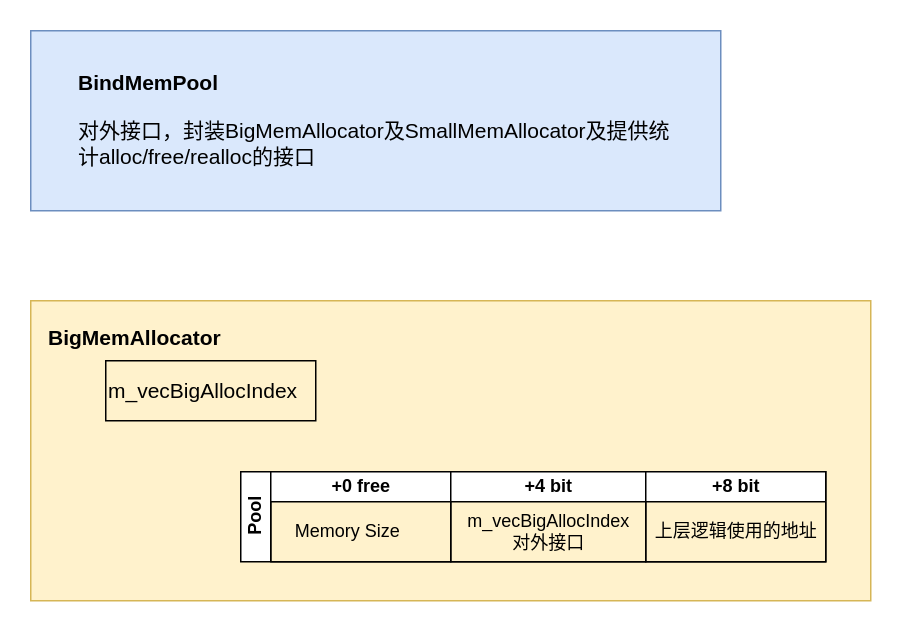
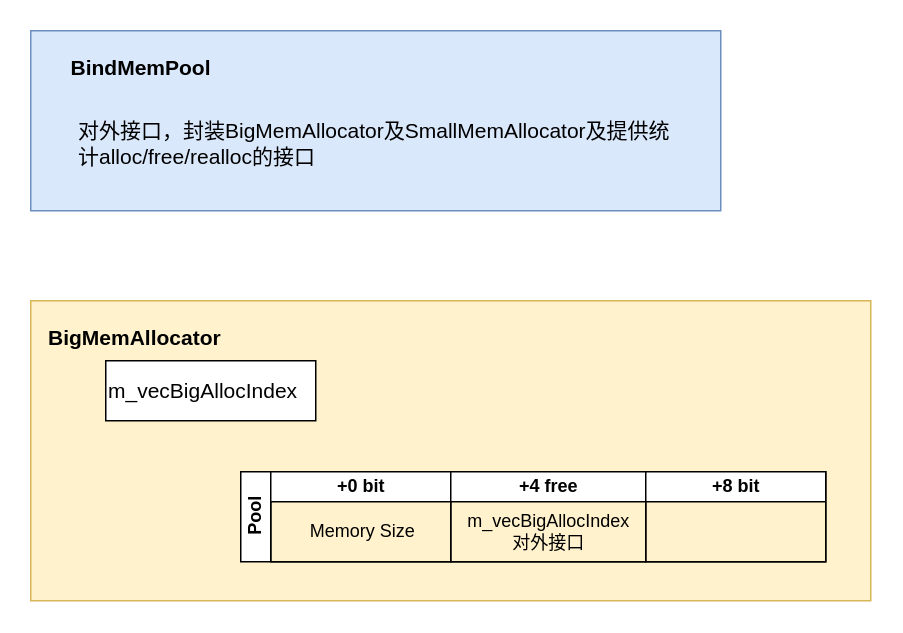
(173, 83) -> (166, 68)
(211, 391) -> (211, 391)
(362, 487) -> (362, 487)
(549, 487) -> (549, 487)
(347, 532) -> (362, 532)
(736, 532) -> none
